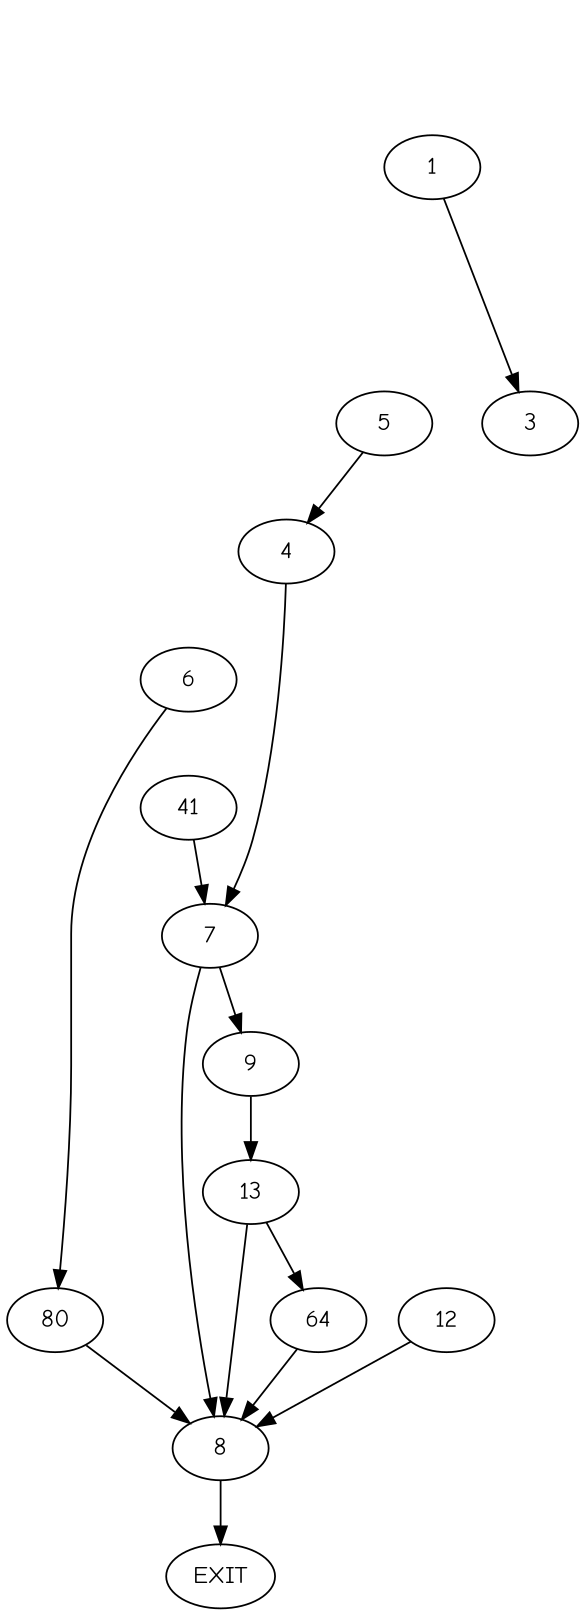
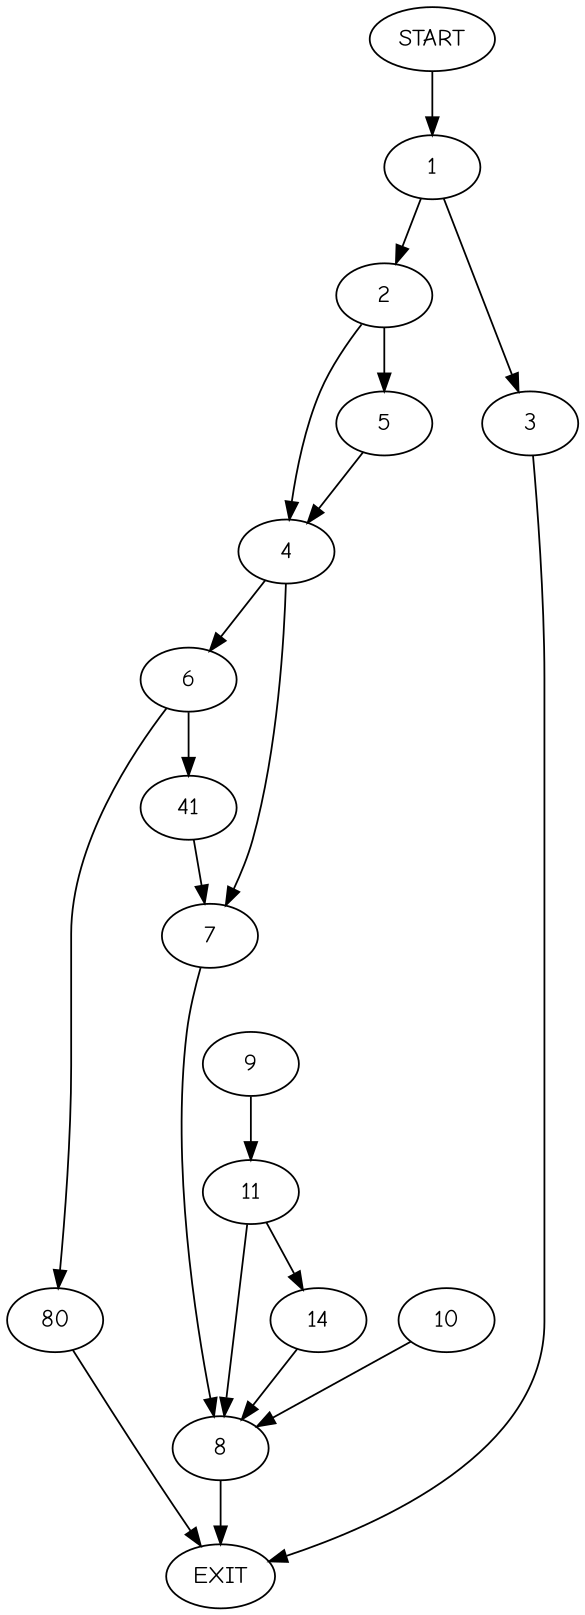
none -> (432, 39)
none -> (384, 295)
none -> (243, 609)
none -> (189, 735)
(228, 991) -> none
none -> (544, 1074)
(251, 1192) -> (251, 1192)
(318, 1320) -> (318, 1320)
(447, 1320) -> (447, 1320)
(131, 1379) -> (131, 1441)
